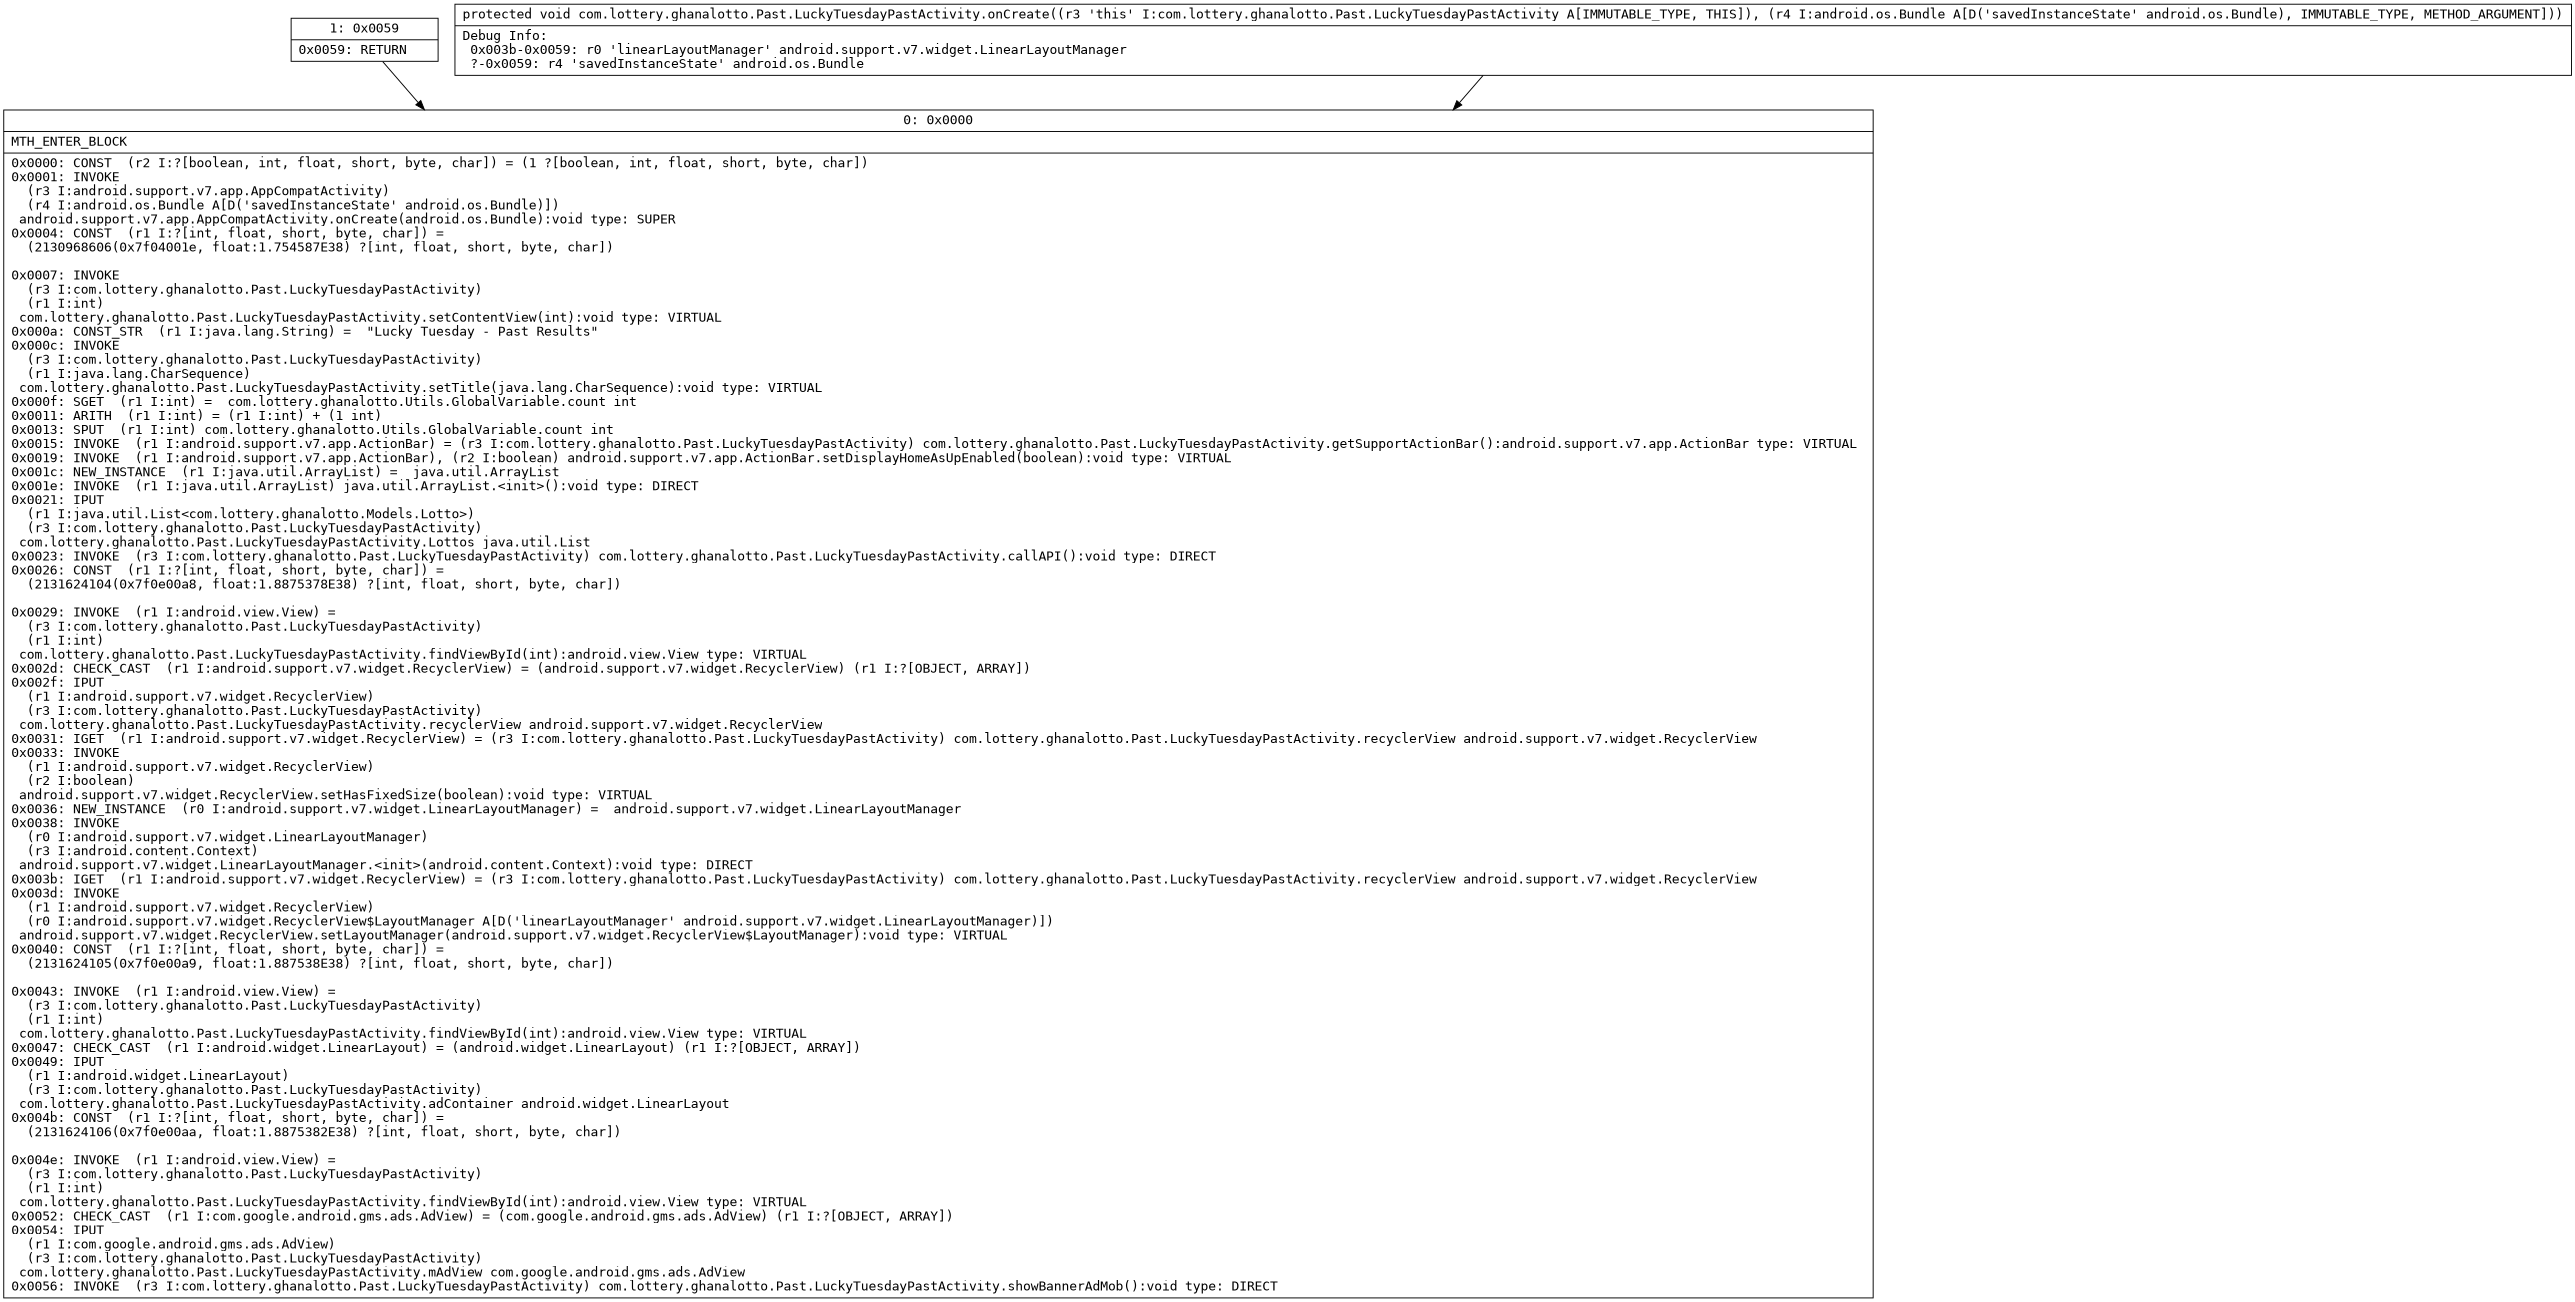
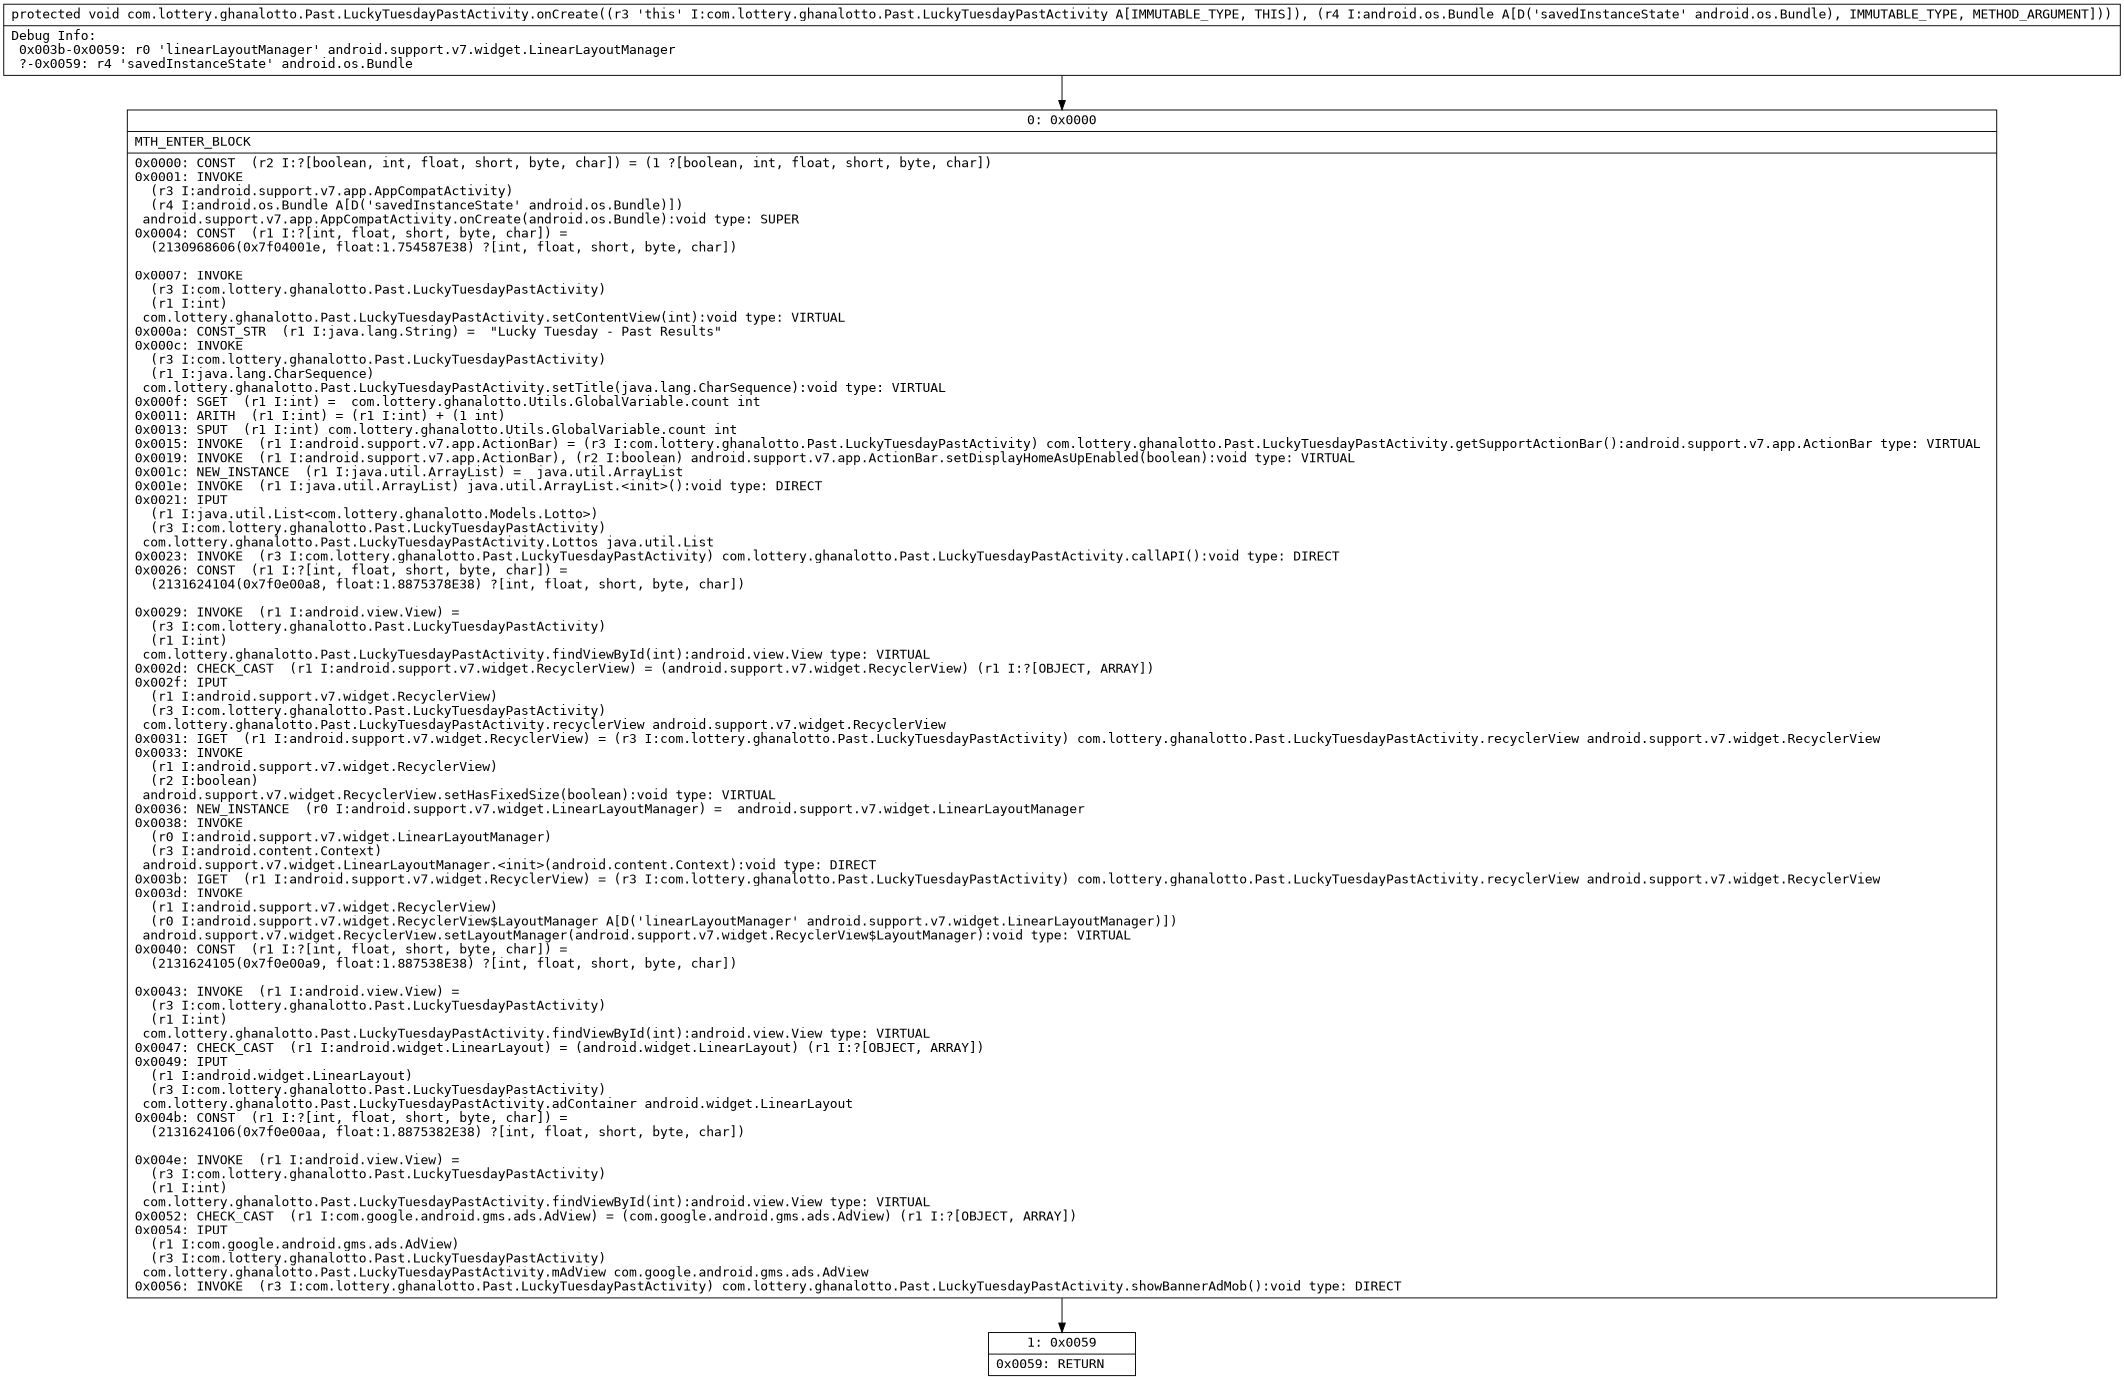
(400, 82) -> (1062, 1311)
